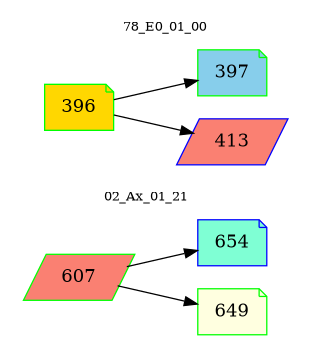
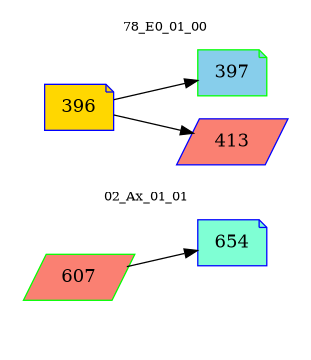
(79, 107) -> (79, 107)
(146, 197) -> (146, 197)
(232, 312) -> none
